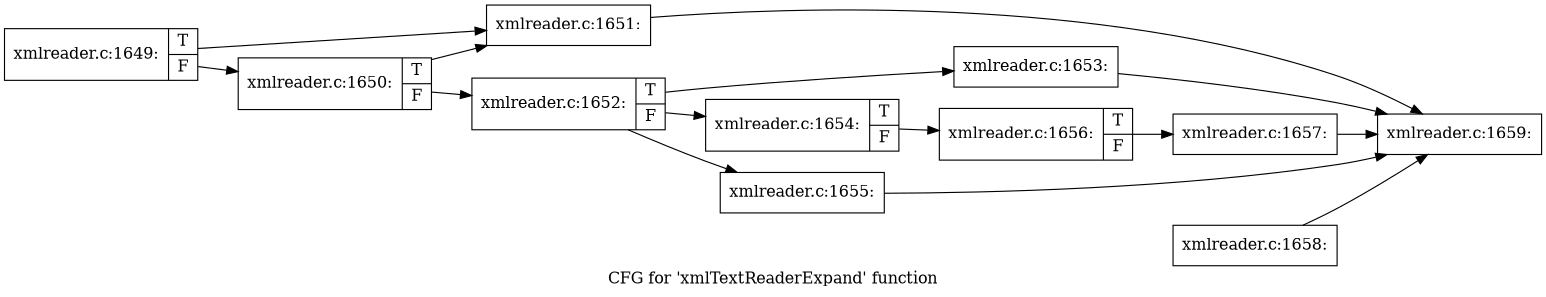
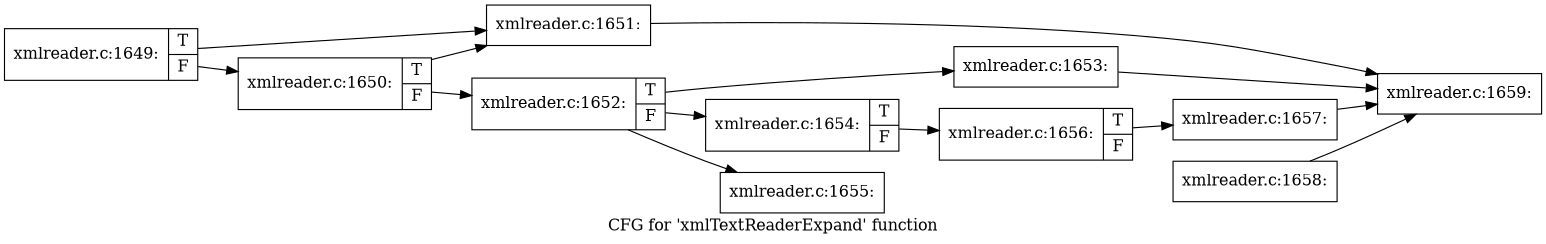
(1131, 185) -> none
